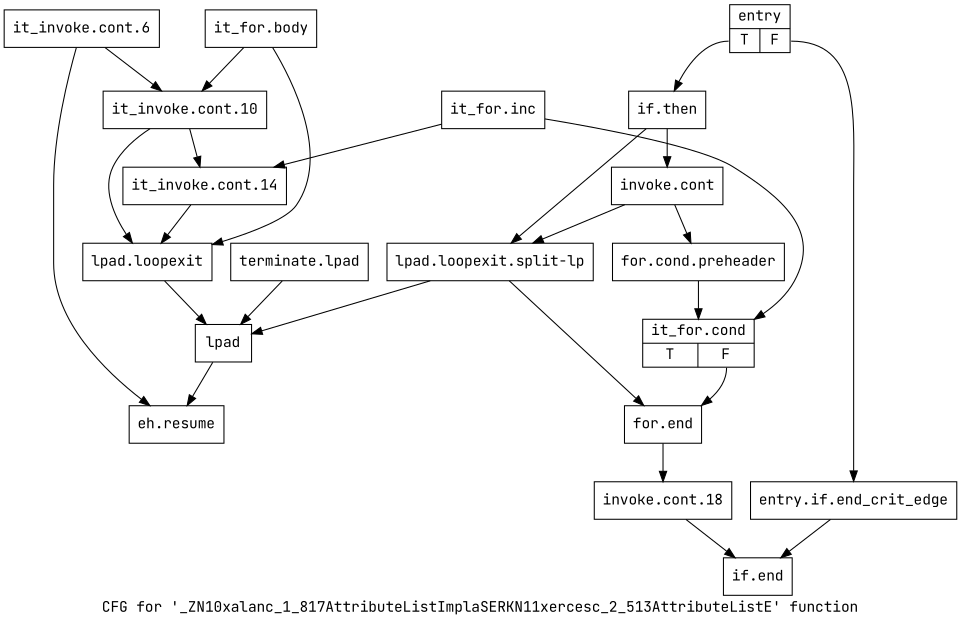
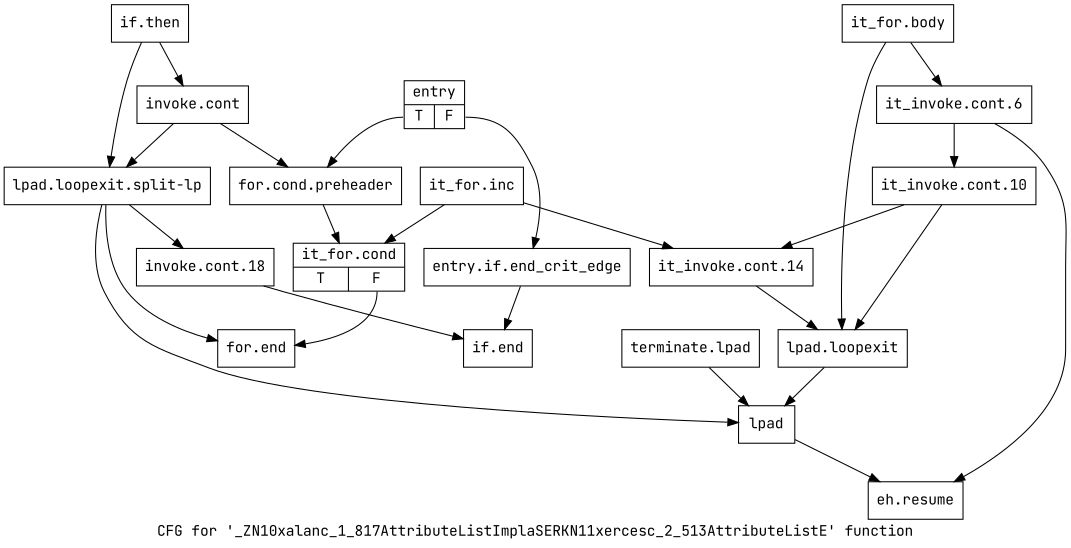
(699, 55) -> (364, 131)
(227, 65) -> (923, 60)
(663, 457) -> (152, 223)
